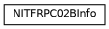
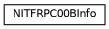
(55, 15) -> (55, 15)
